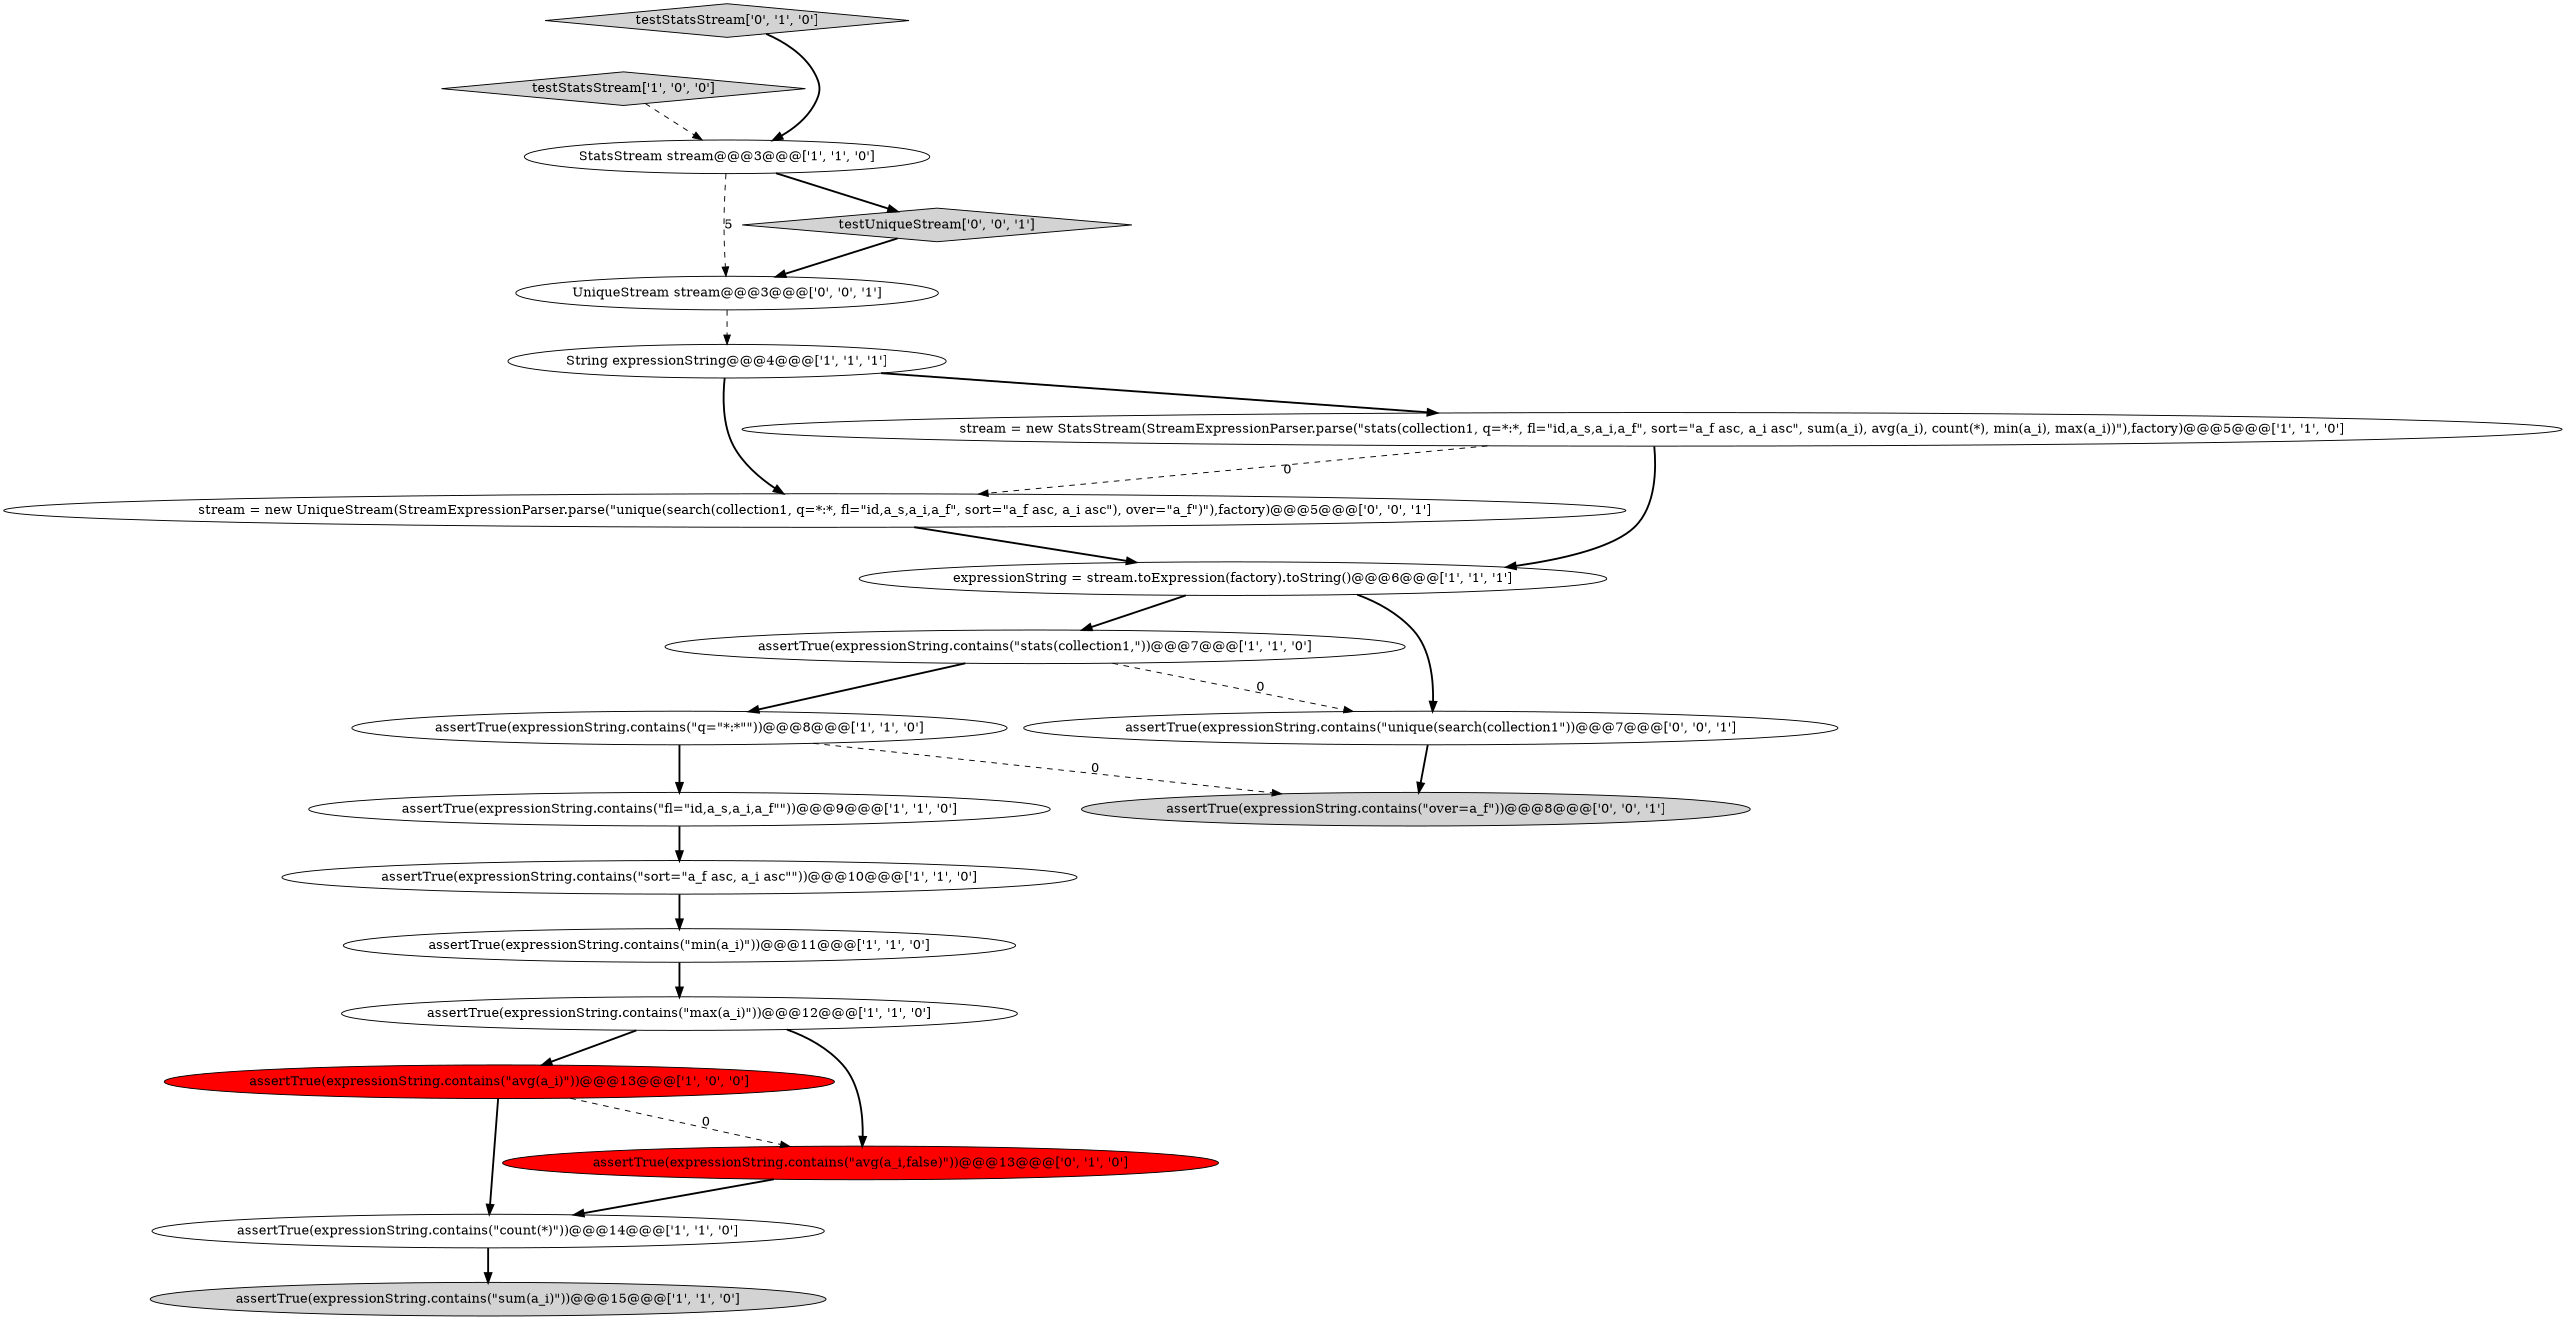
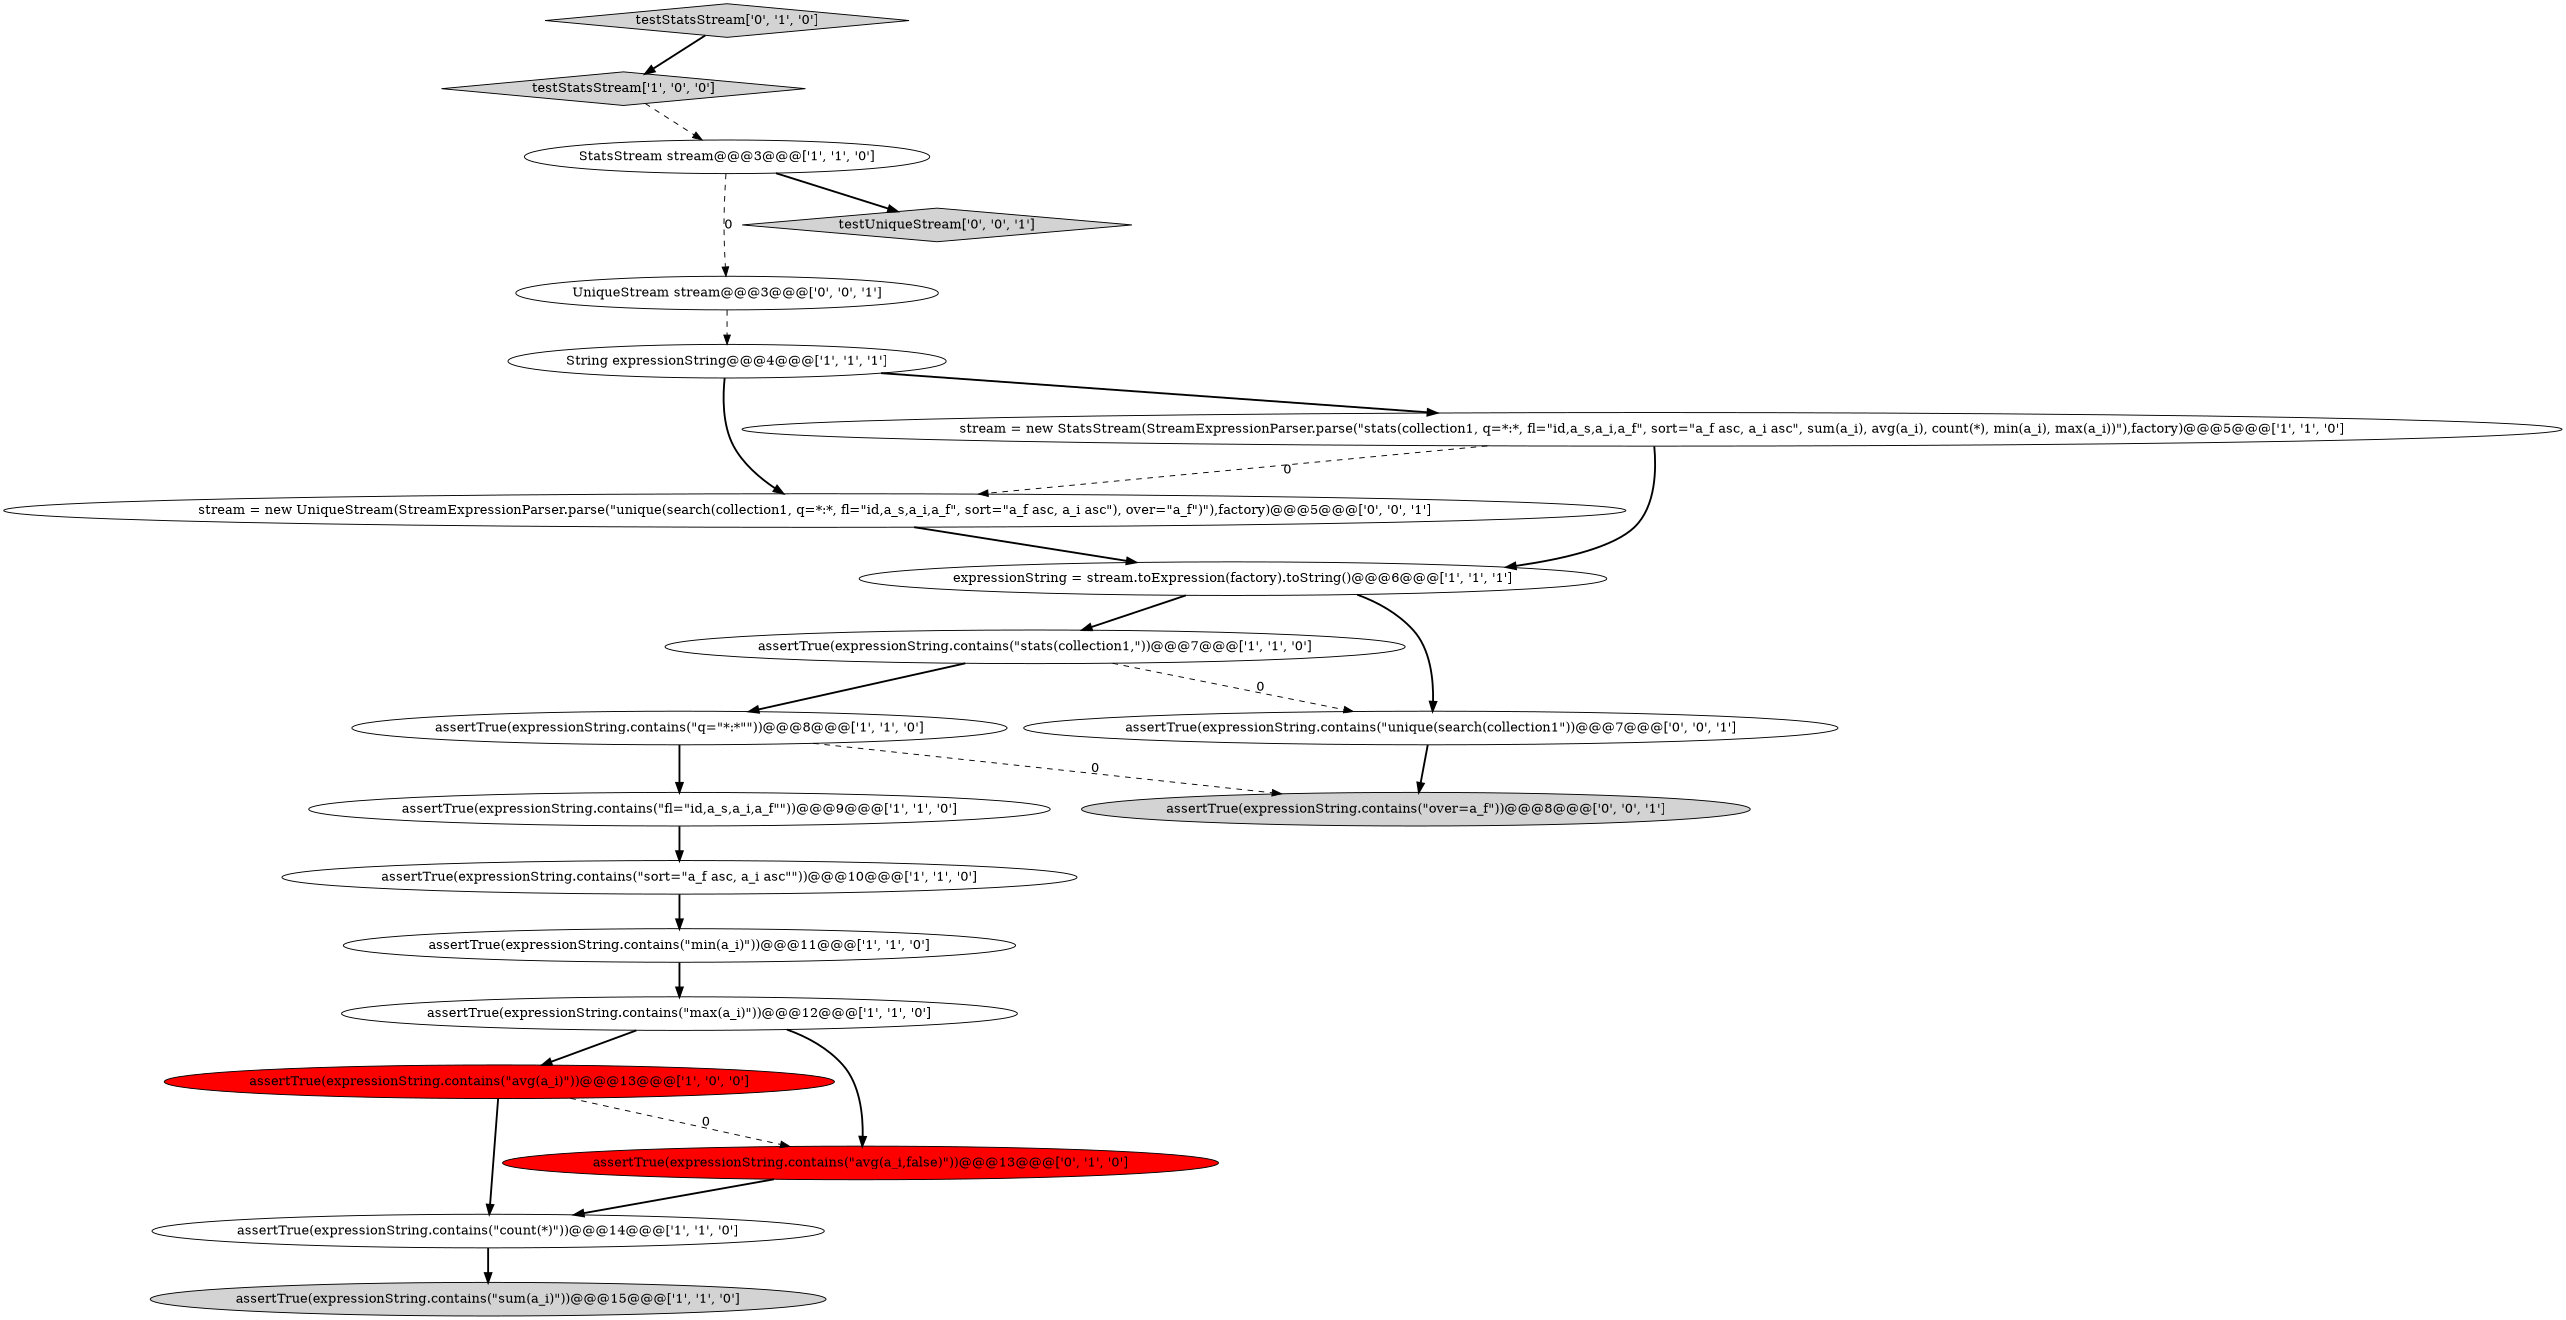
(818, 80) -> (679, 52)
(729, 225) -> (729, 225)
(841, 256) -> none
